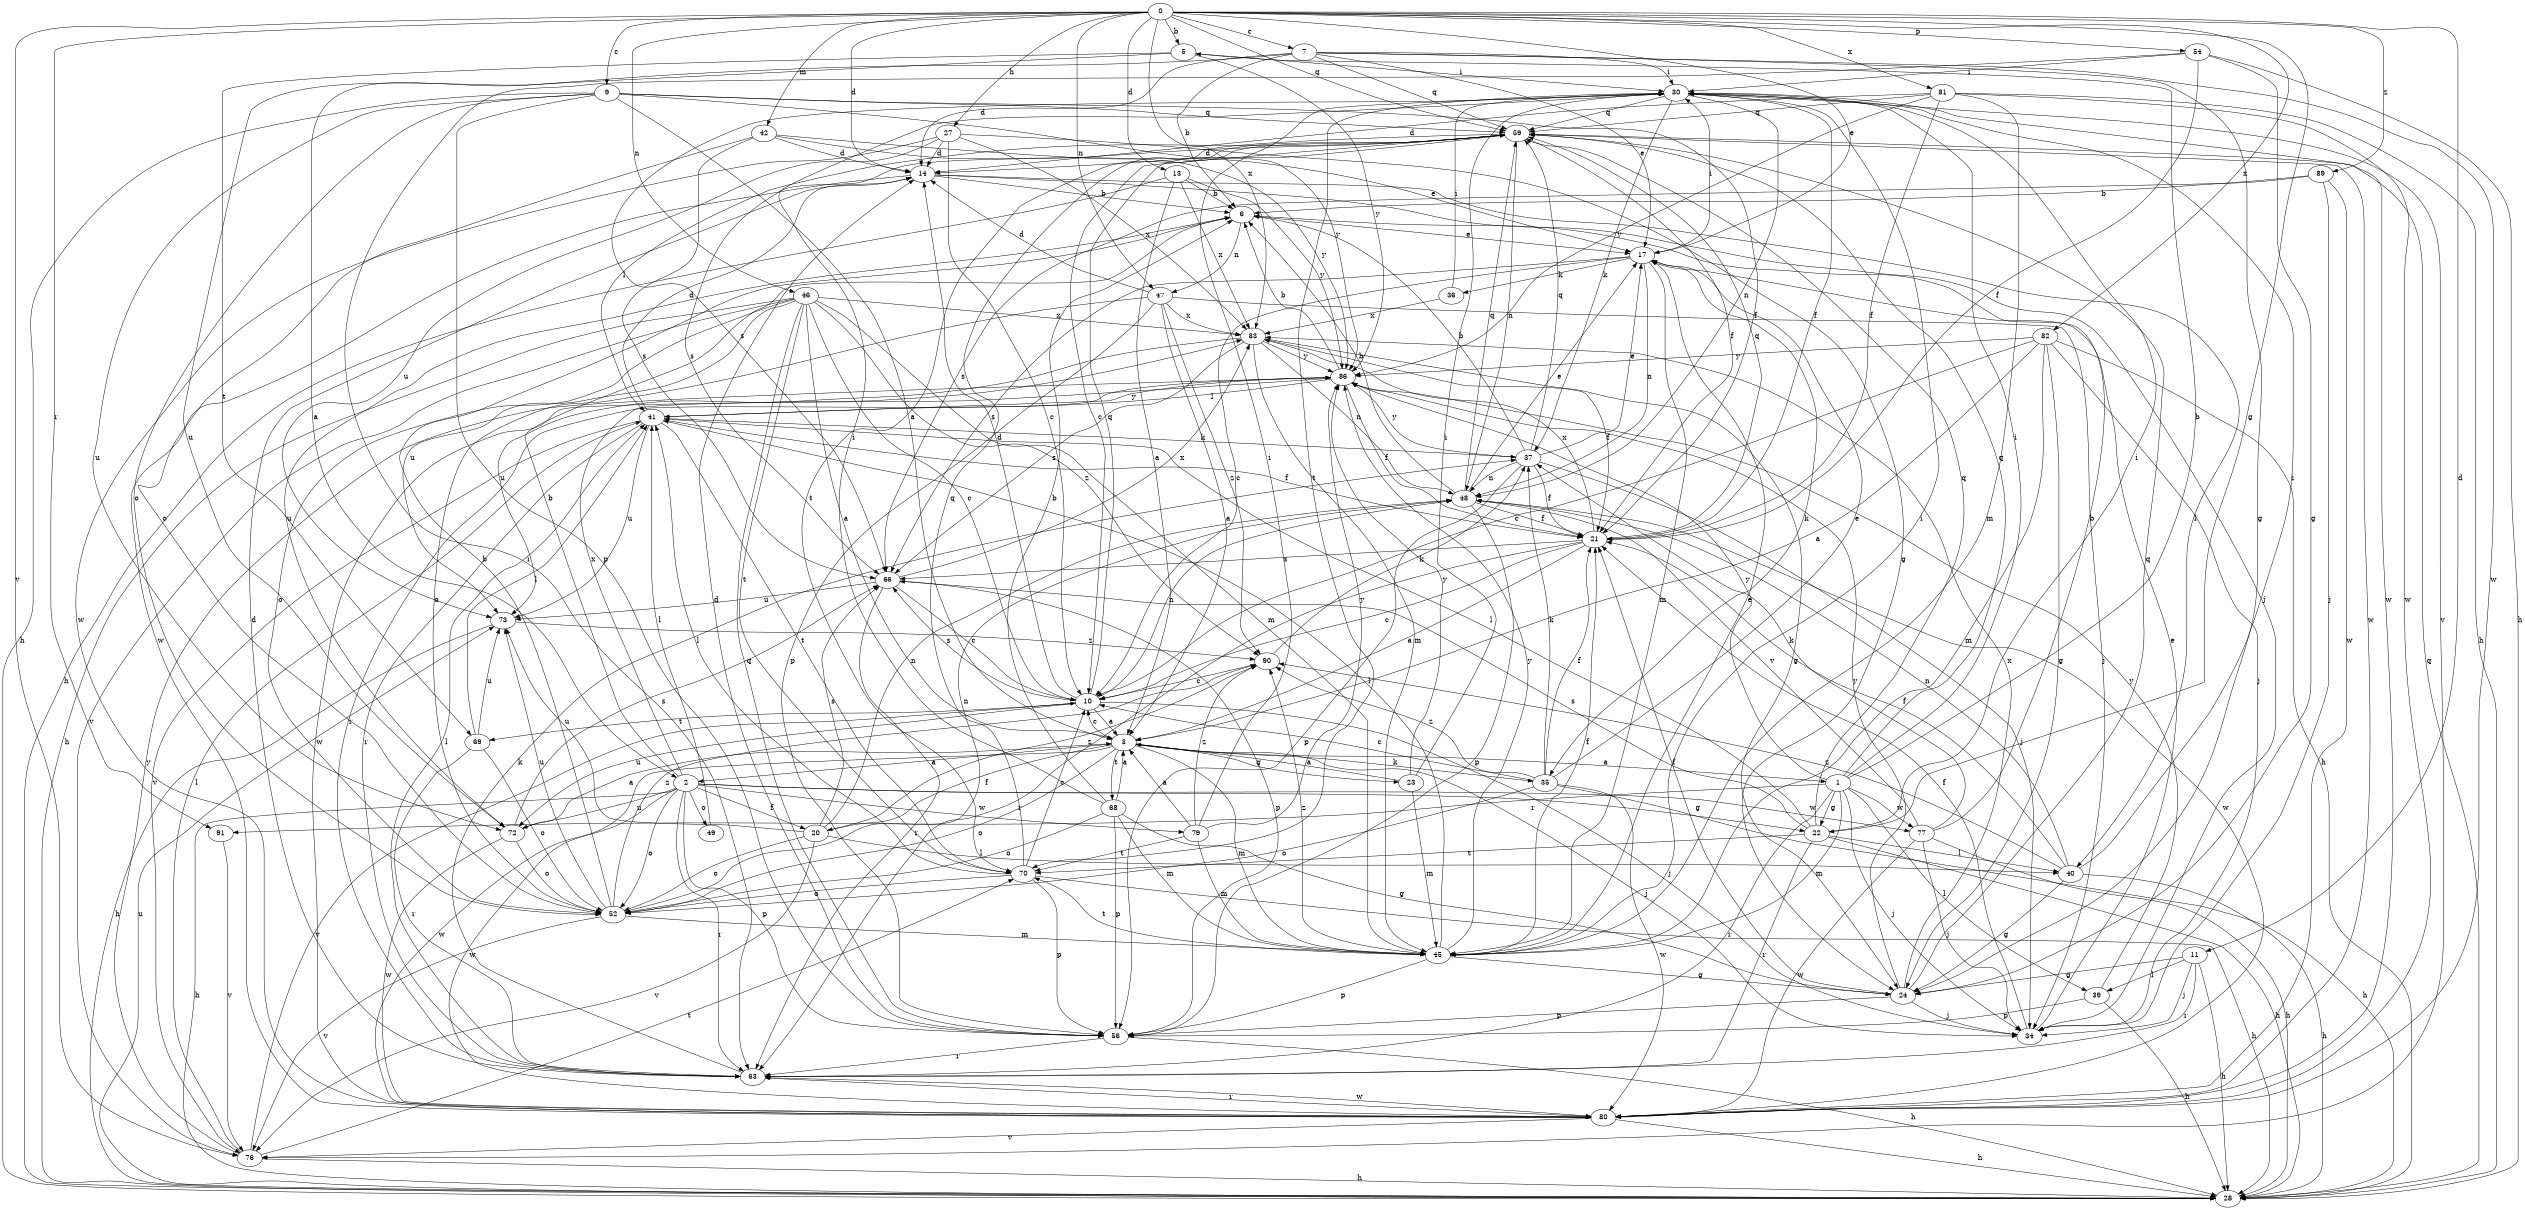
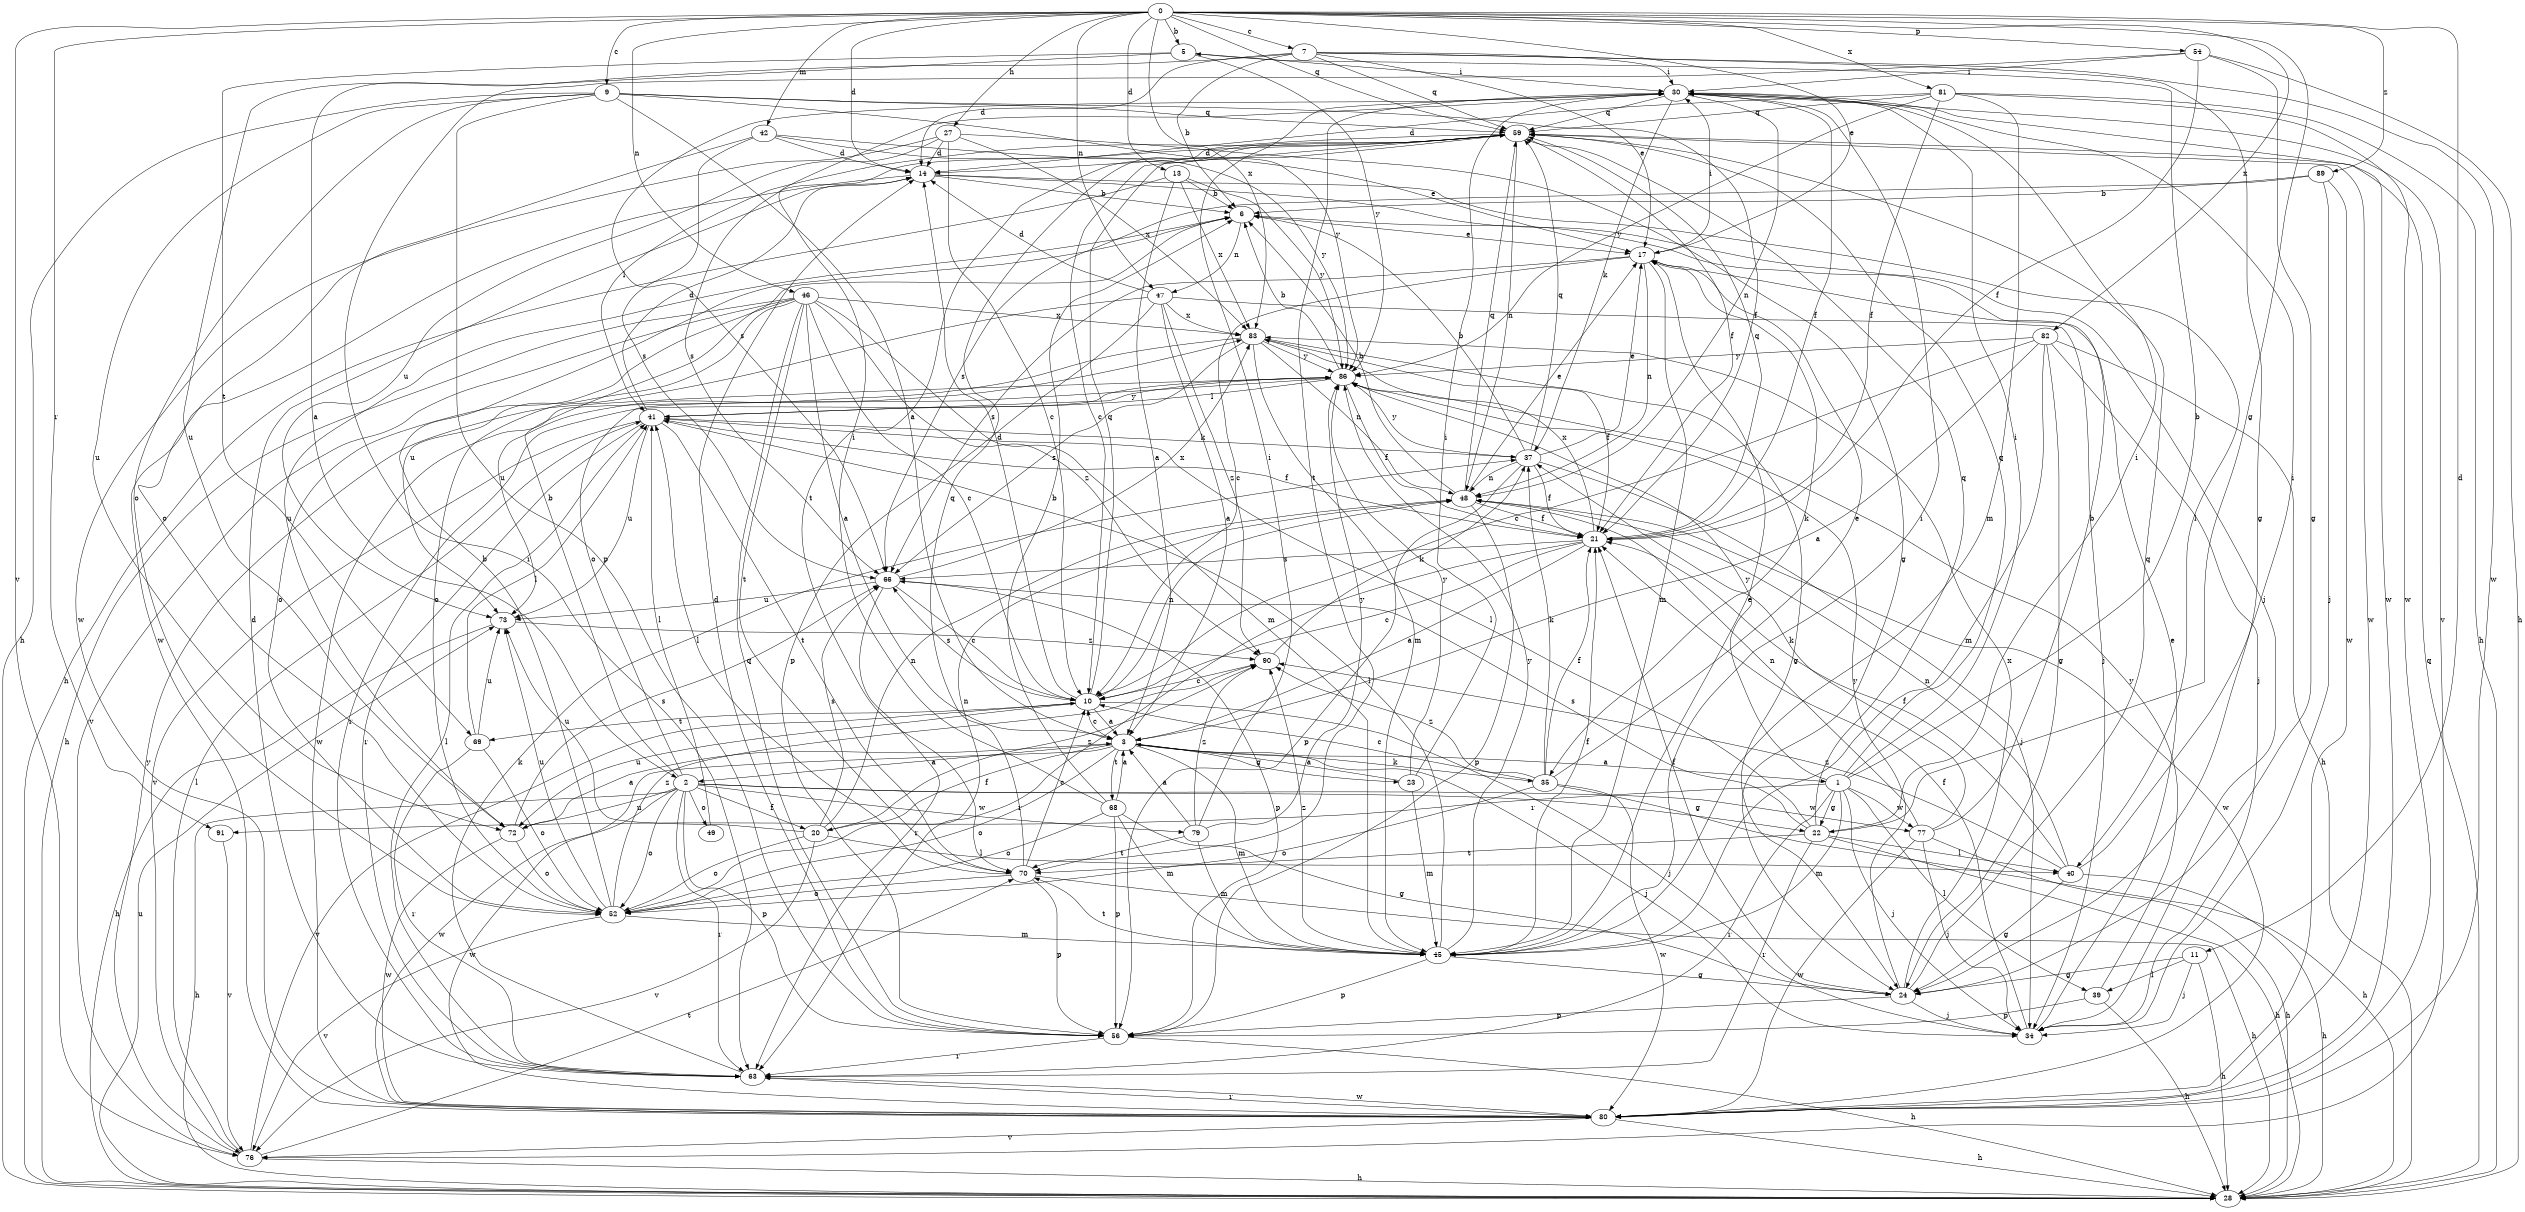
(1451, 296) -> none
(593, 560) -> (593, 560)
(1772, 661) -> (1772, 661)
(1727, 1064) -> none
